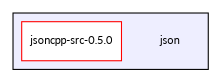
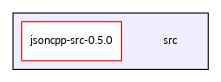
(170, 41) -> (170, 41)
